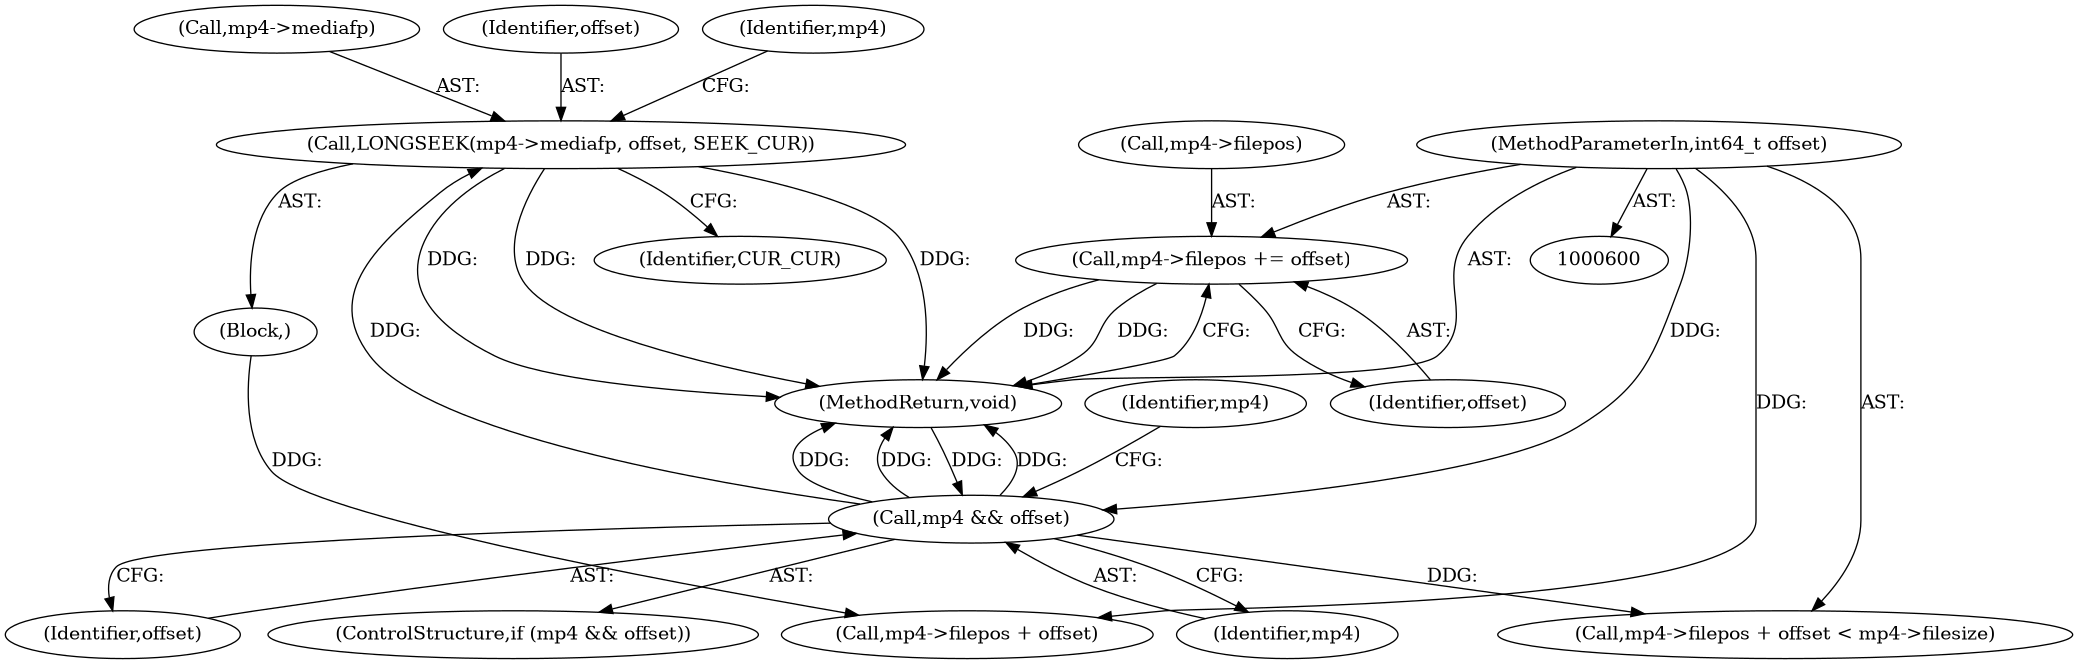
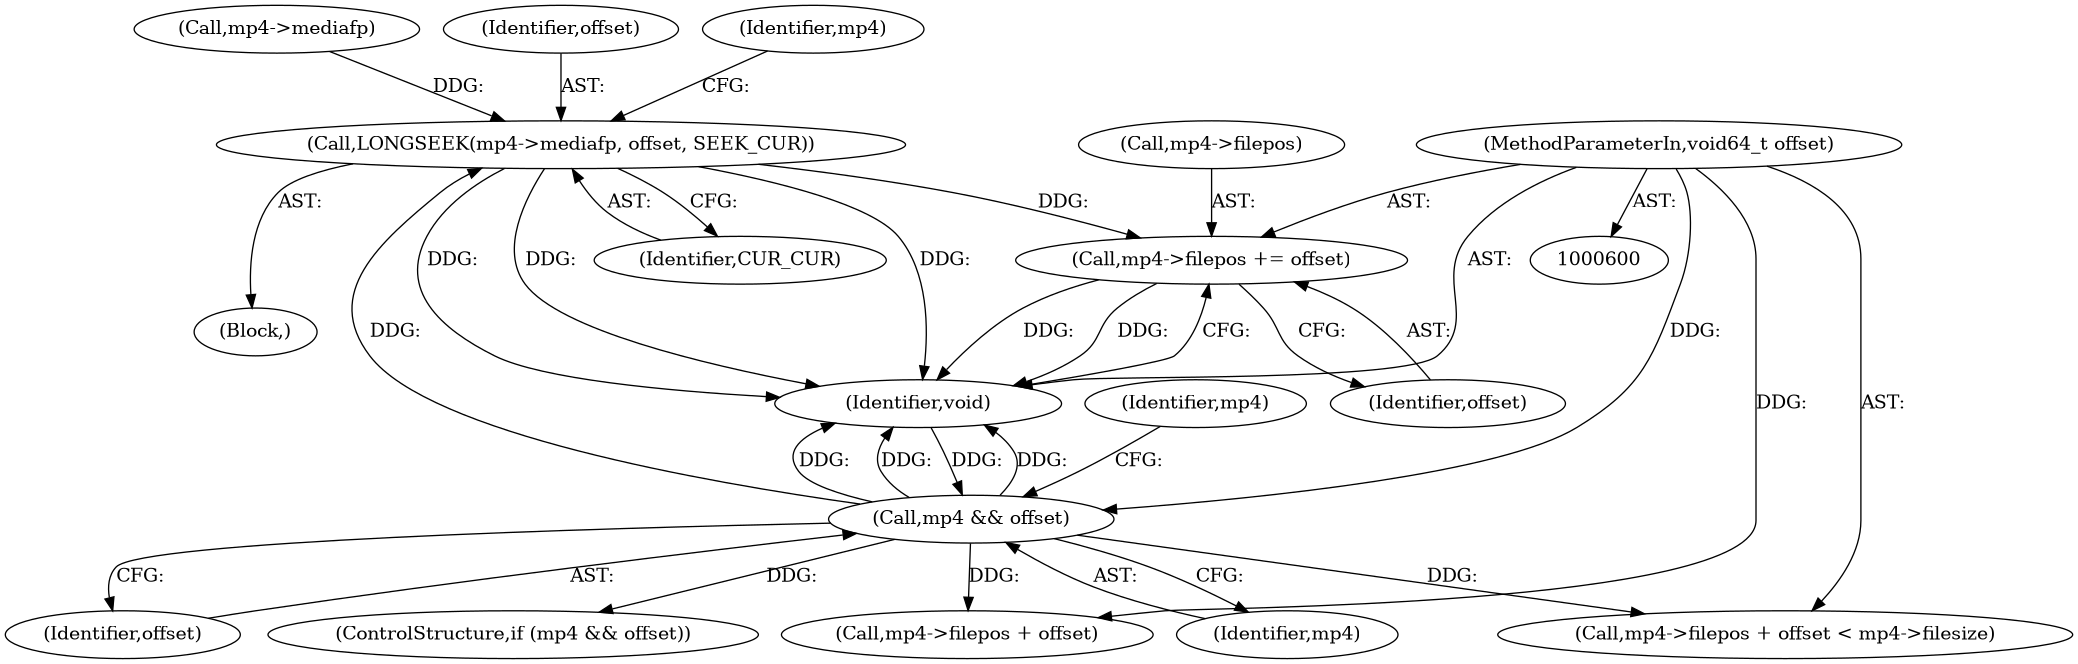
(461, 87) -> (461, 87)
(1659, 145) -> (1659, 145)
none -> (944, 191)
none -> (615, 218)
(918, 404) -> (918, 404)
(495, 545) -> (970, 570)
(795, 577) -> (795, 577)
